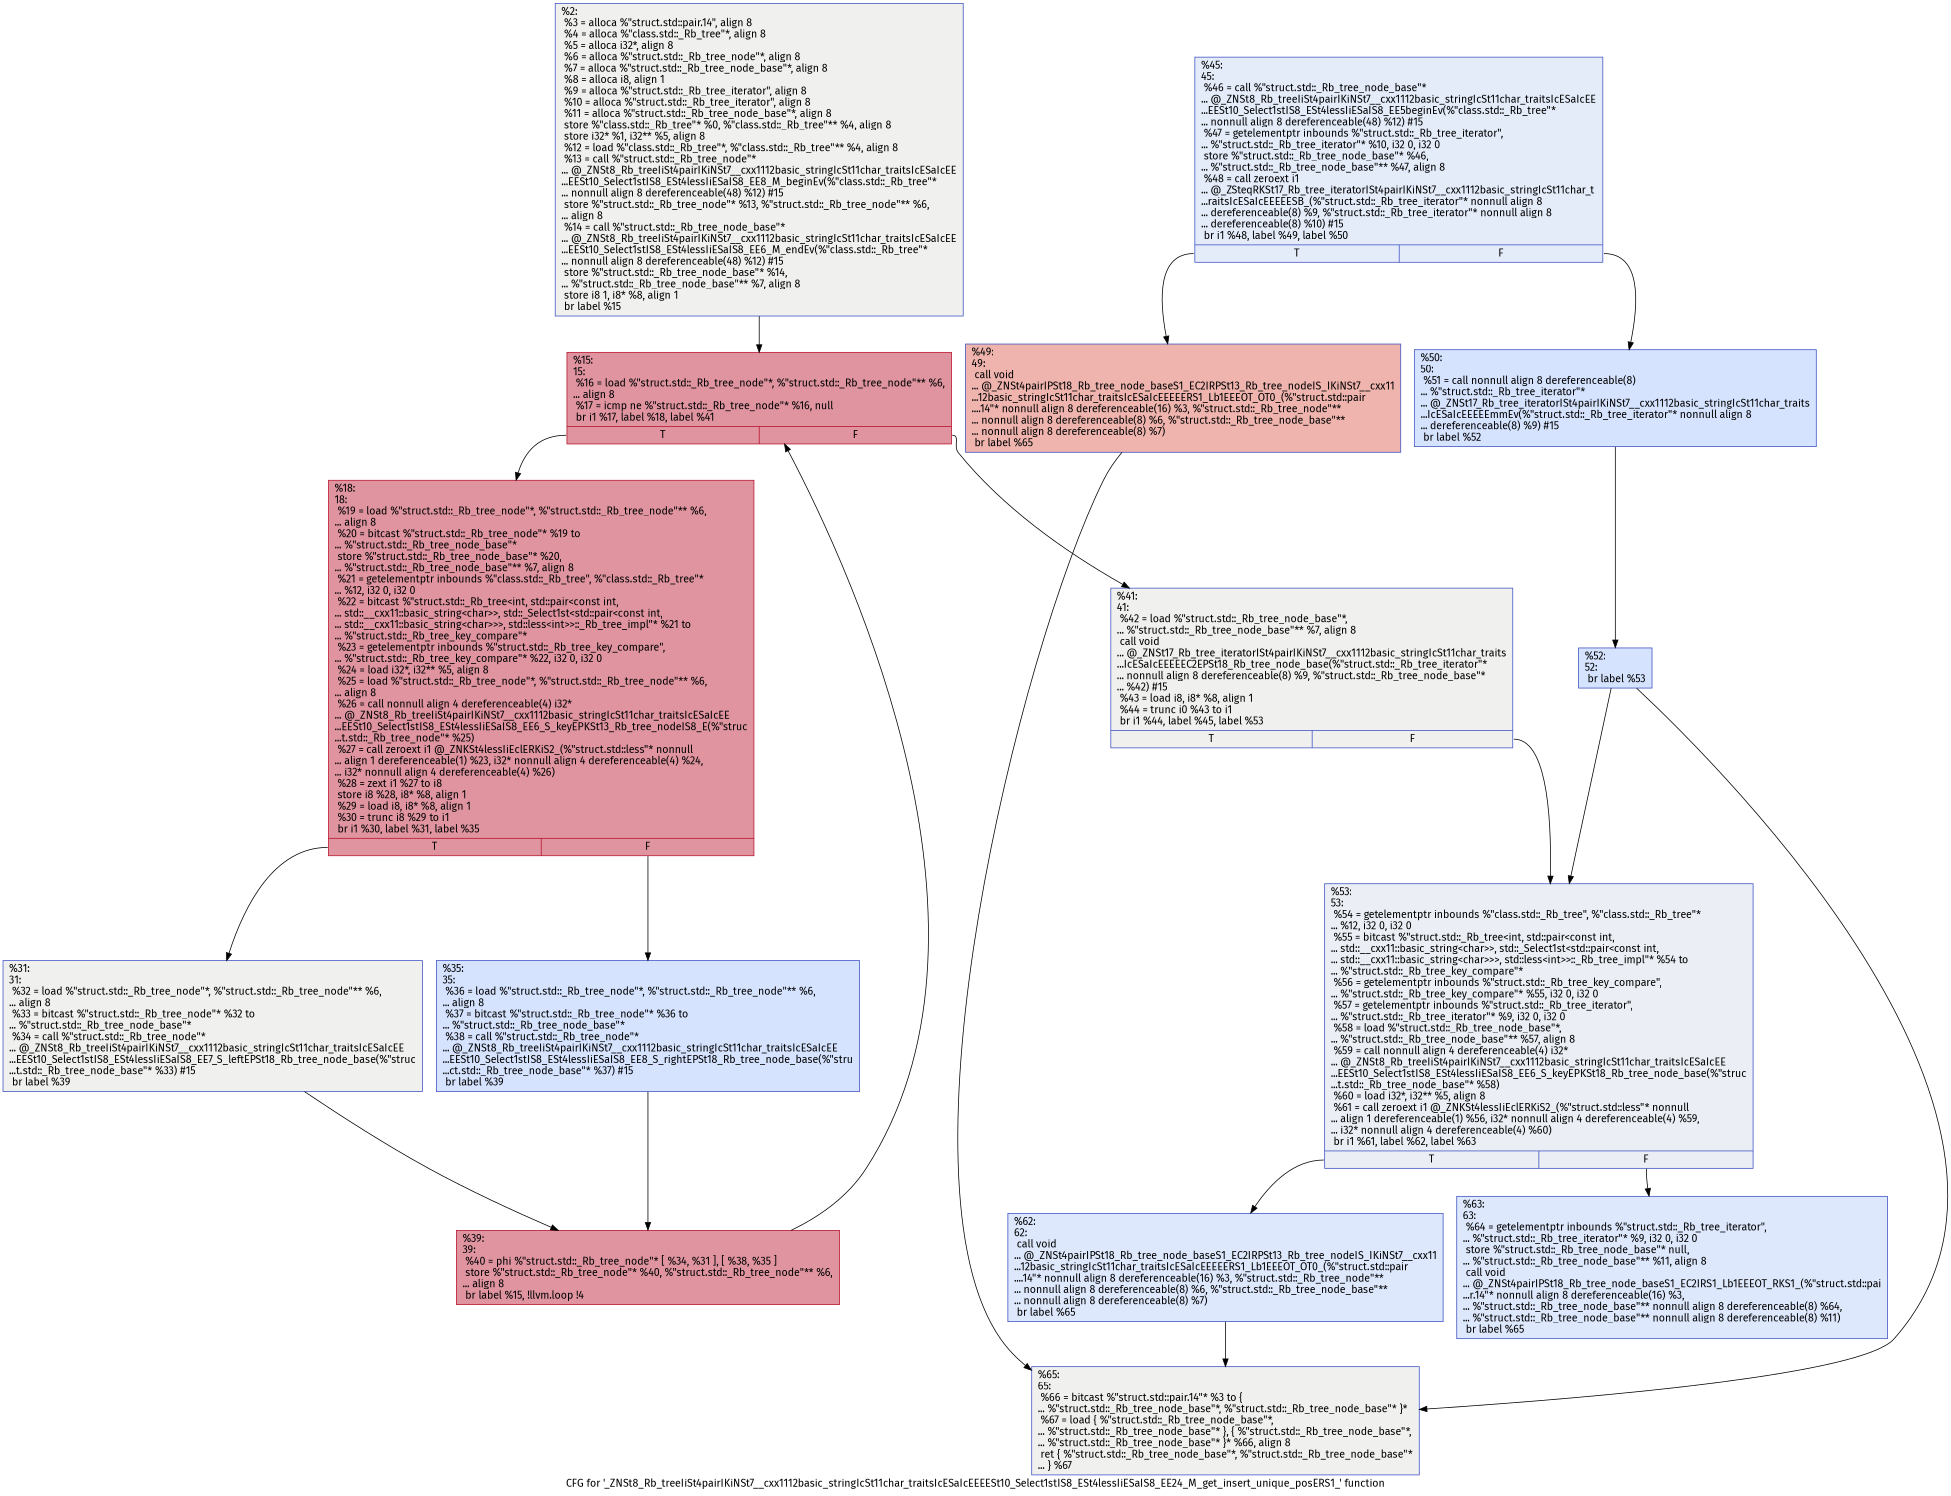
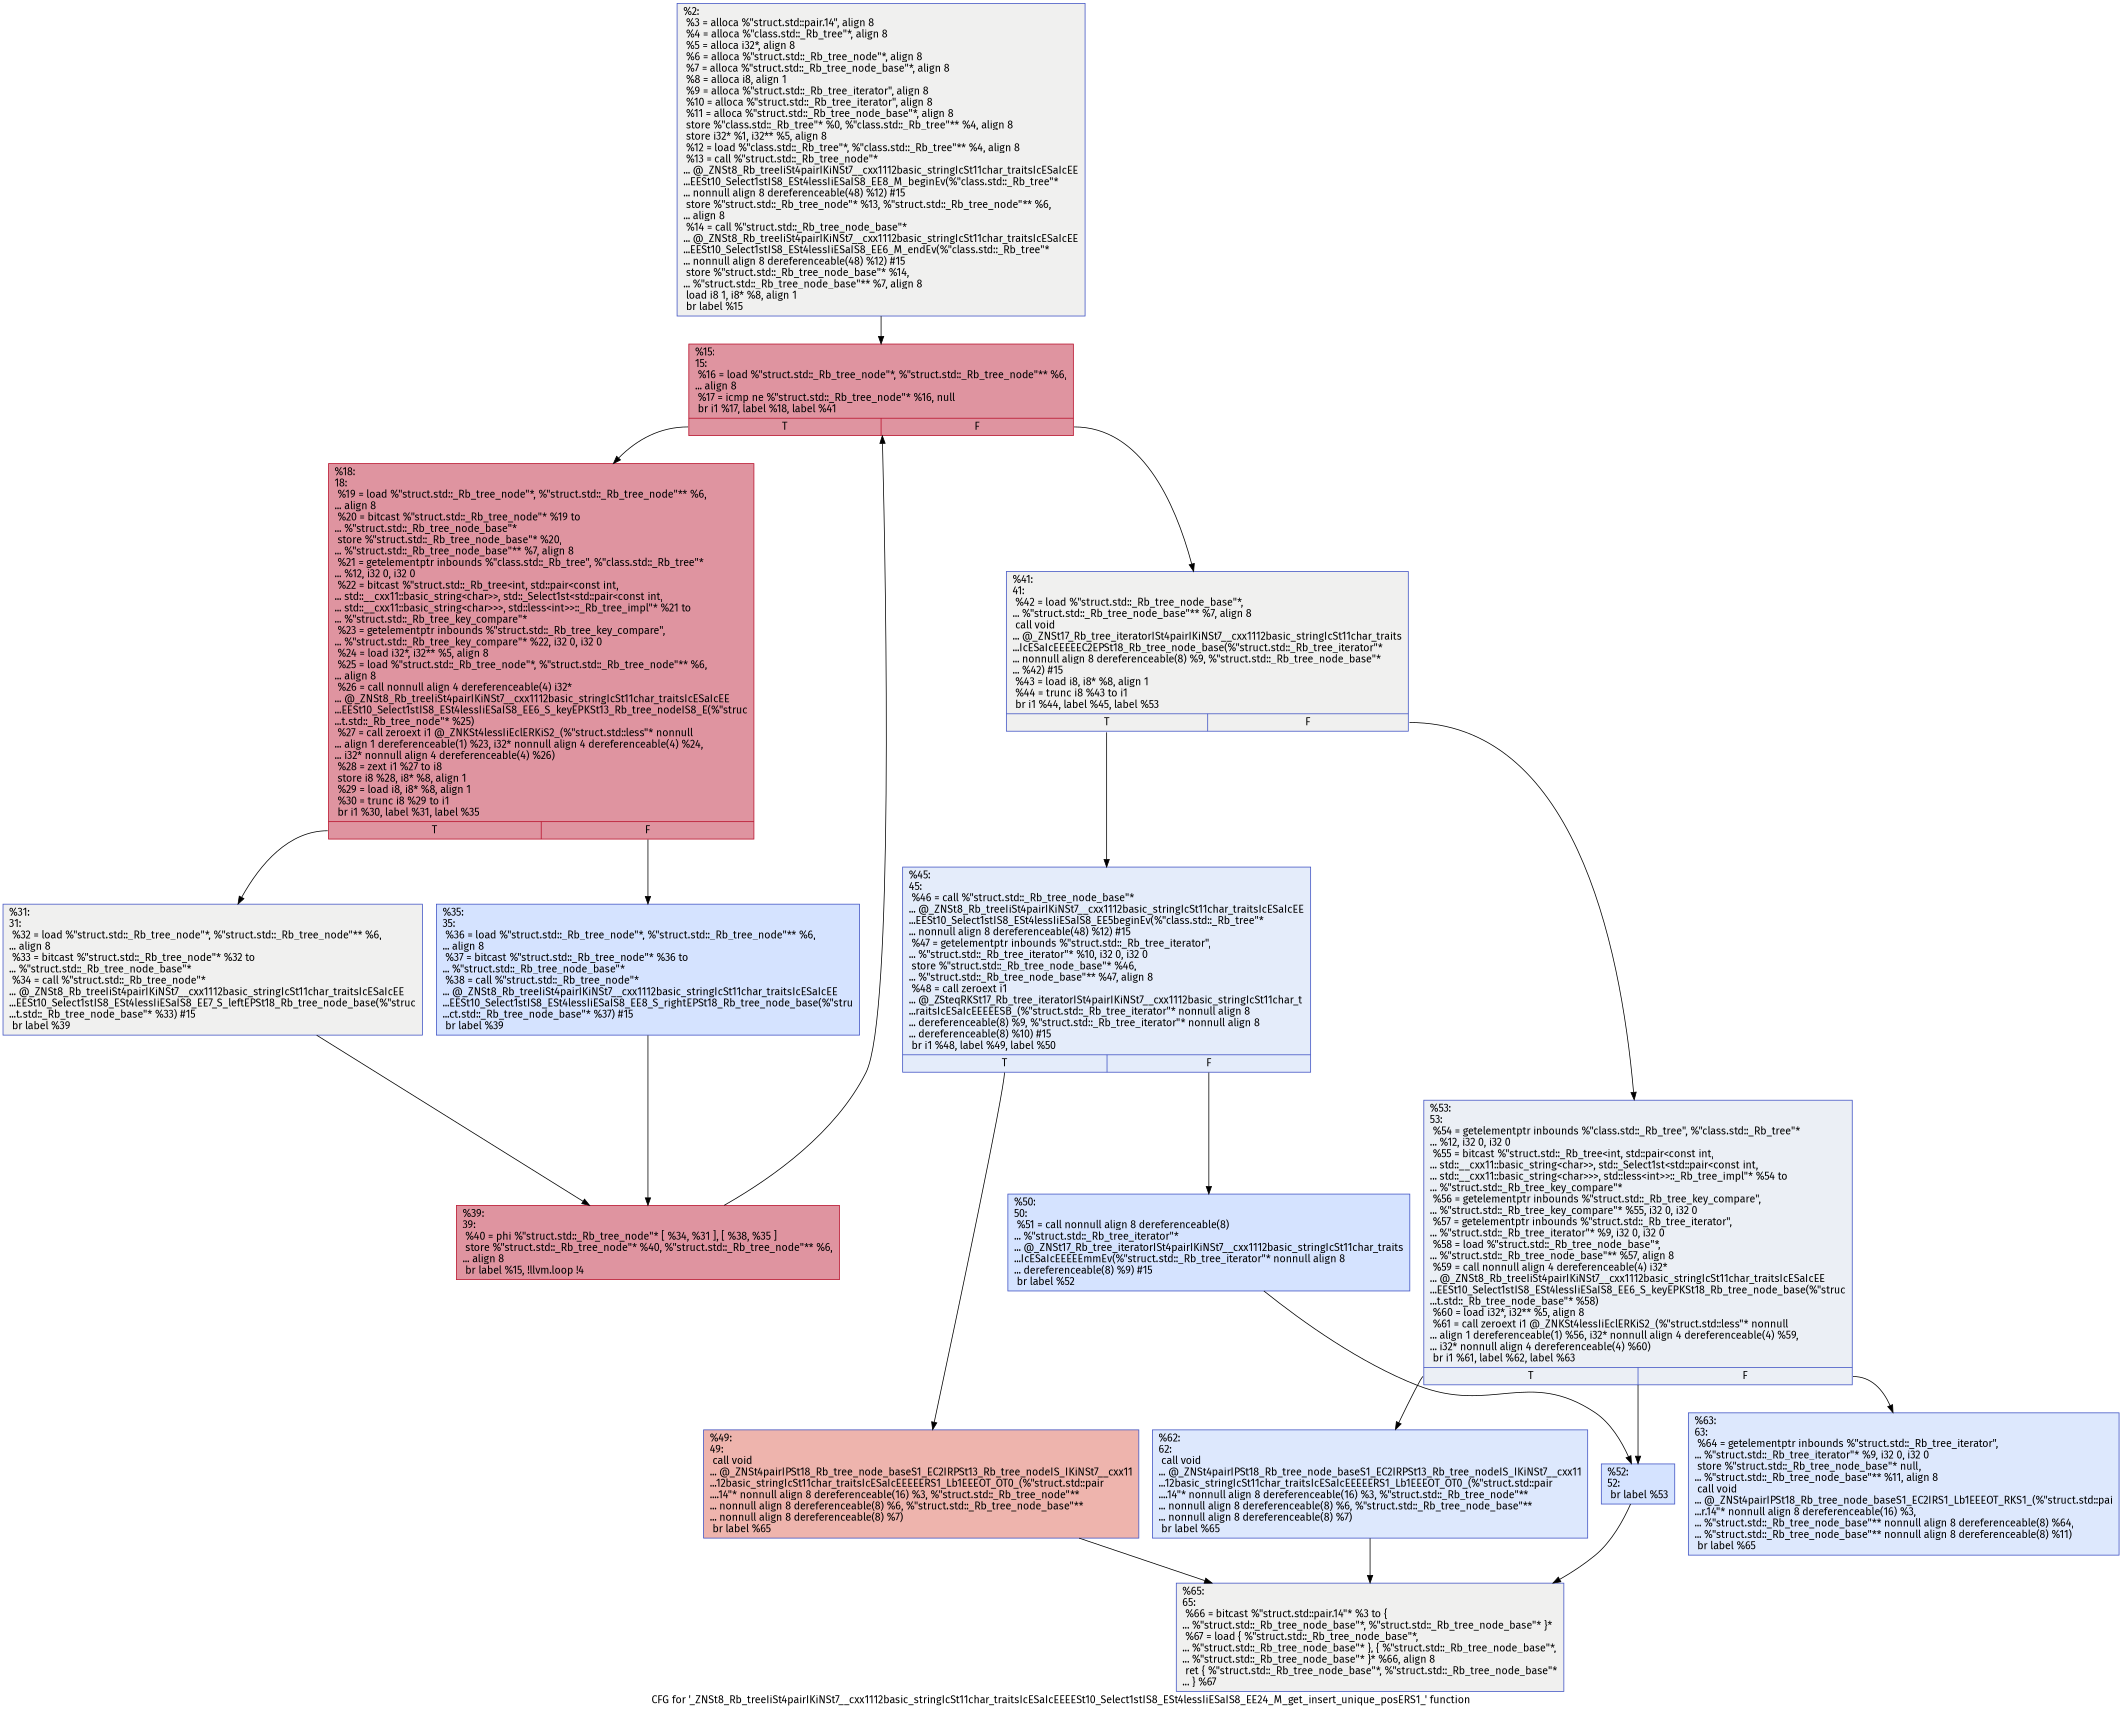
(620, 296) -> (740, 296)
(1175, 710) -> (1070, 693)
(1591, 782) -> (1638, 1421)
none -> (1107, 796)
